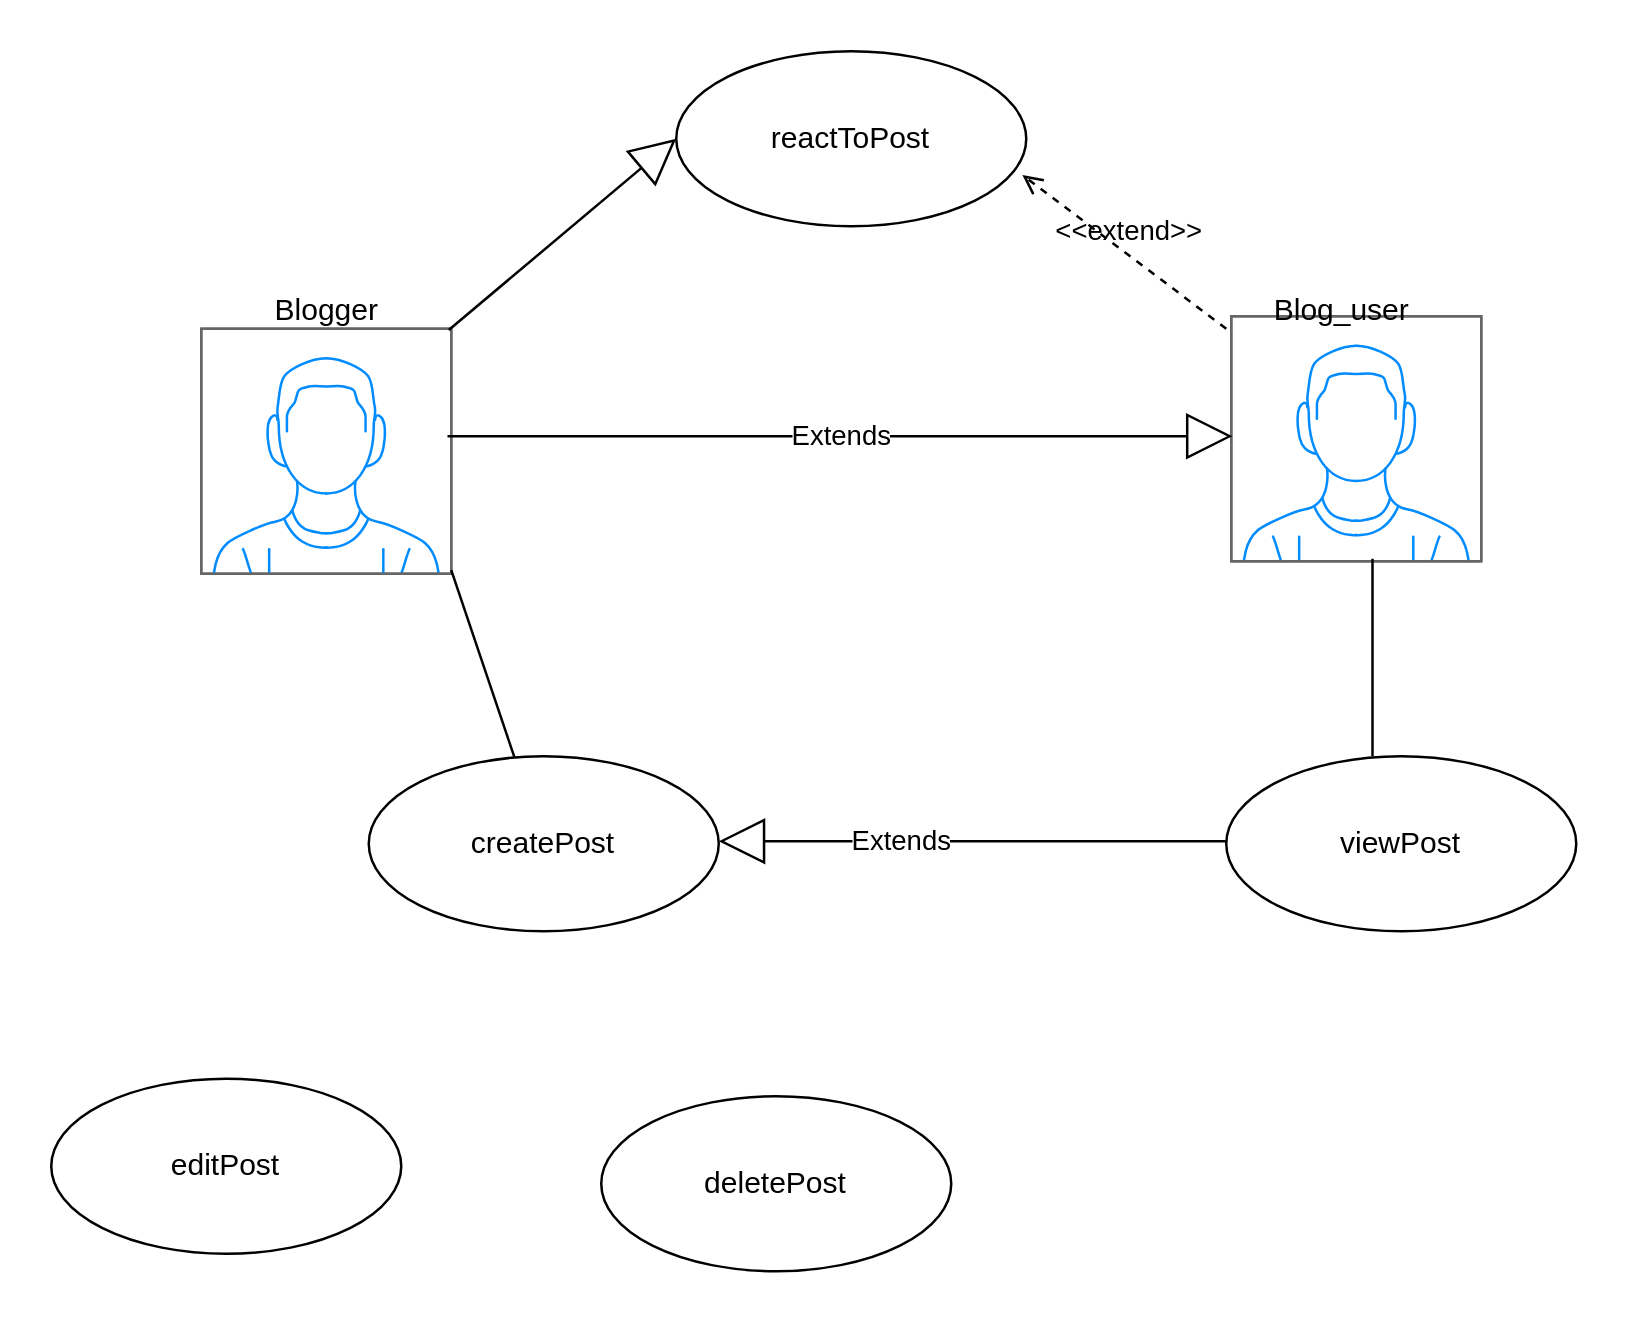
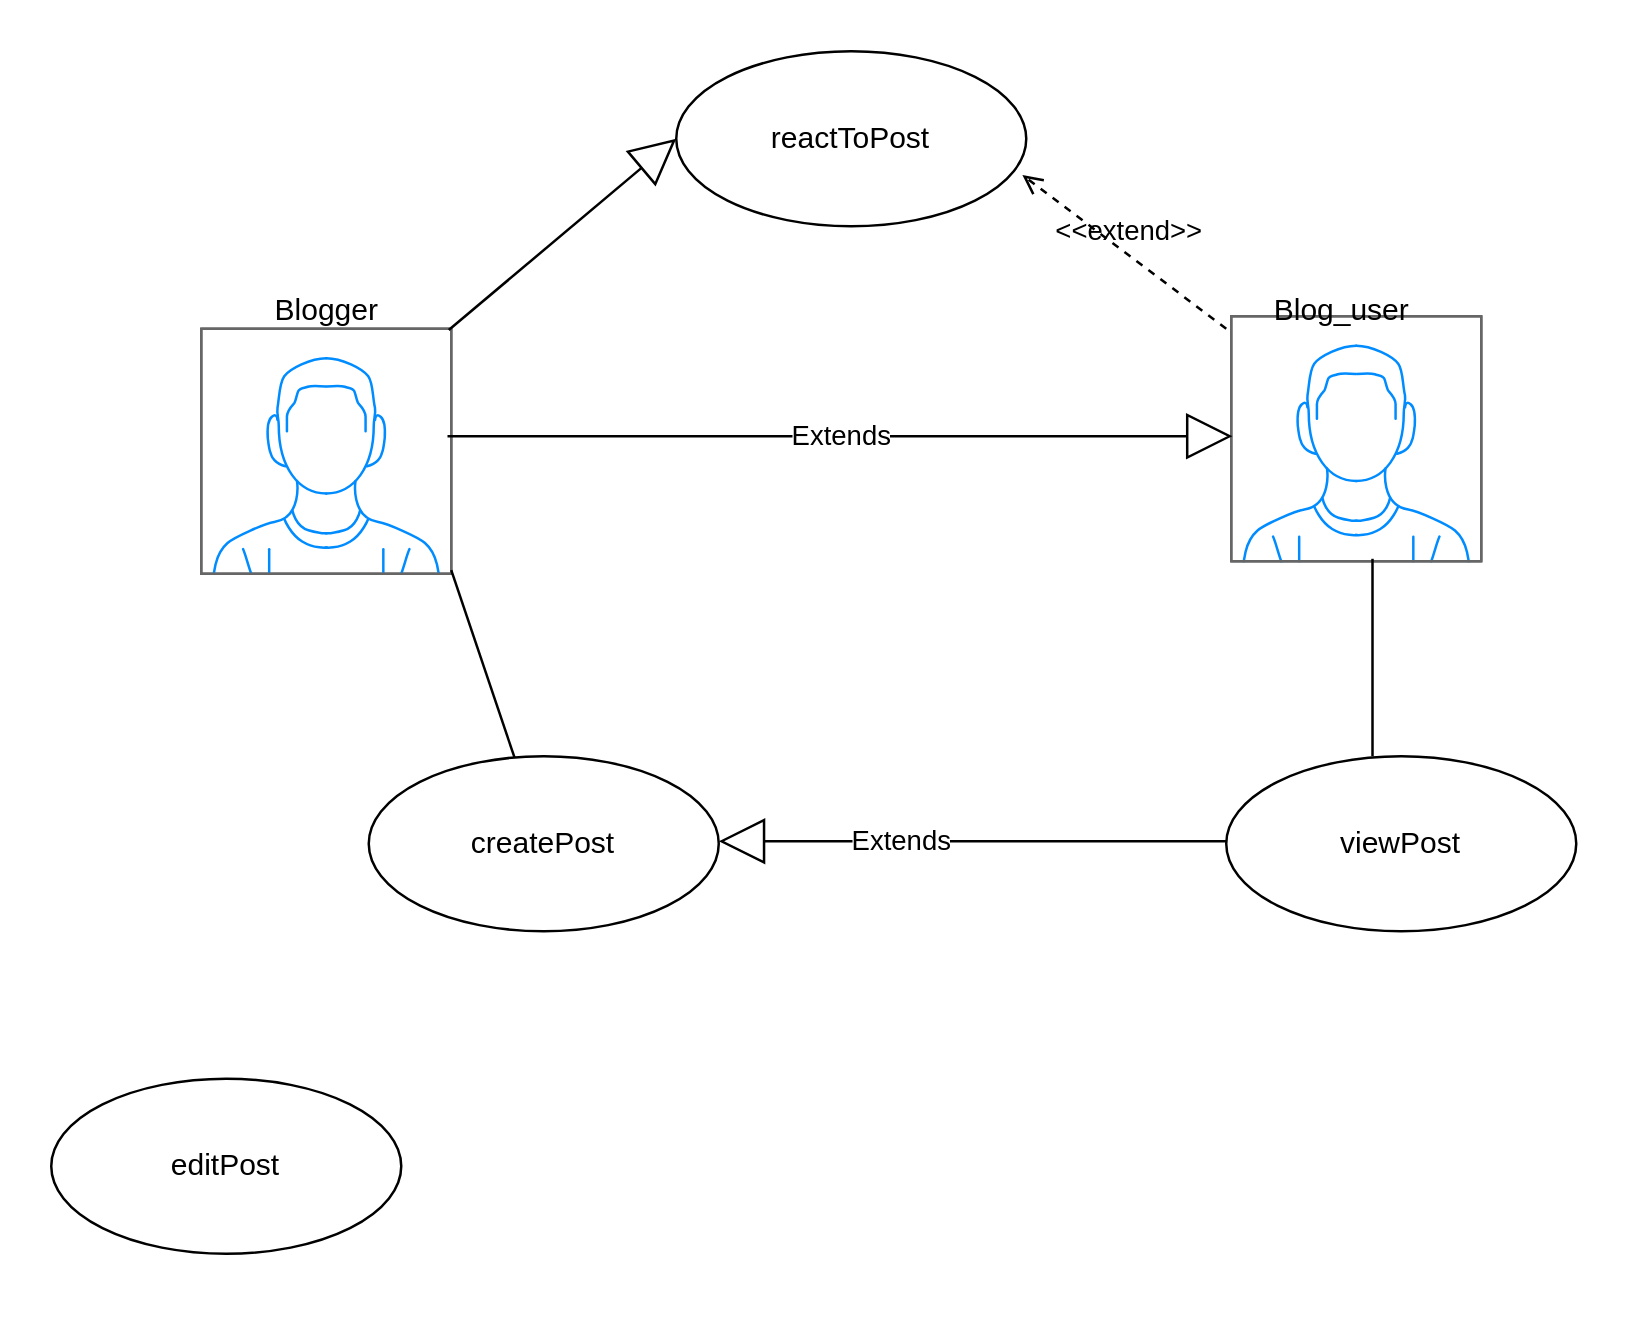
(776, 1184) -> none
